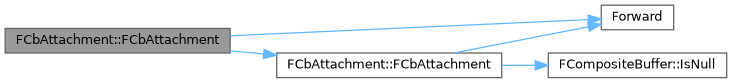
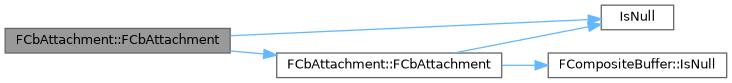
(637, 17) -> (637, 17)
